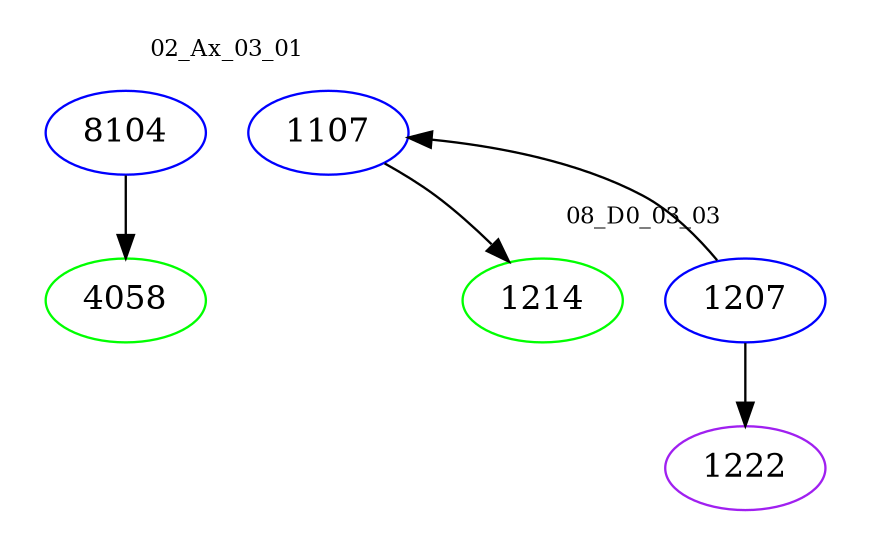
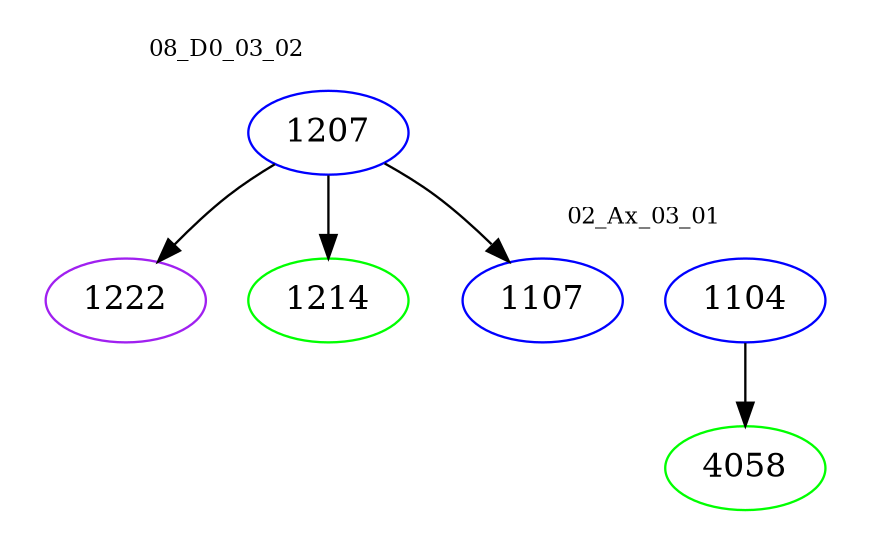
(126, 133) -> (745, 300)
(459, 215) -> (328, 205)
(644, 218) -> (227, 50)
